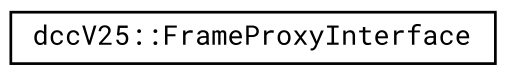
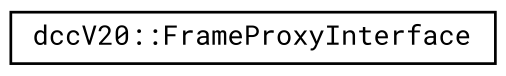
(253, 38) -> (253, 38)
